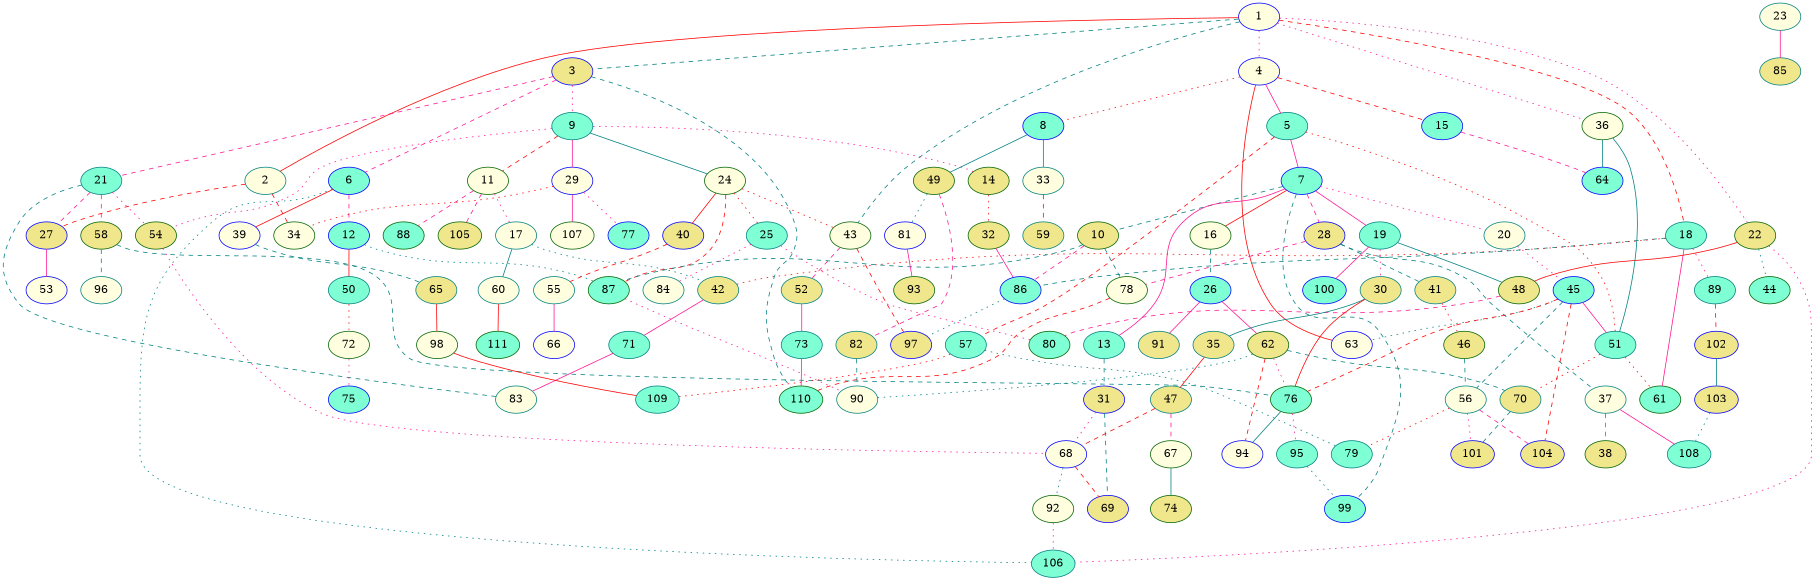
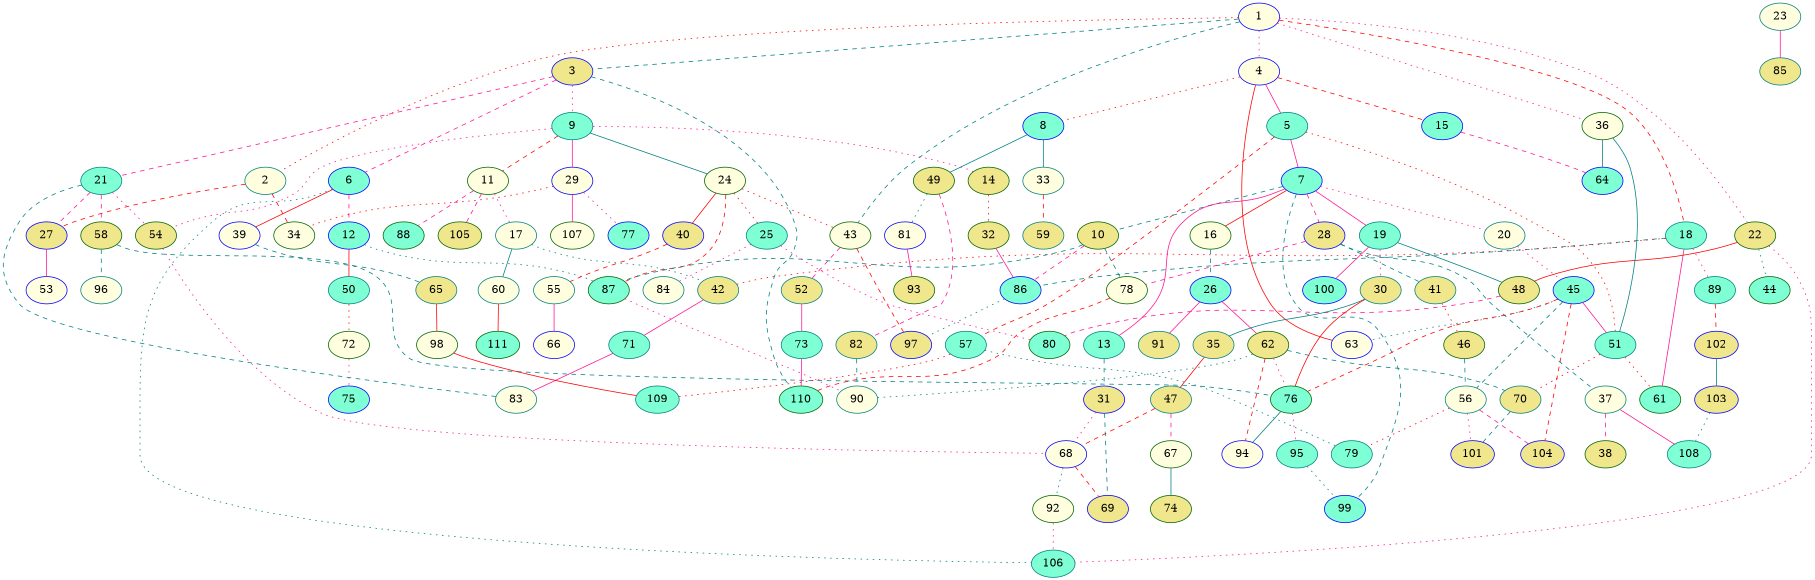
(747, 35) -> (747, 35)
